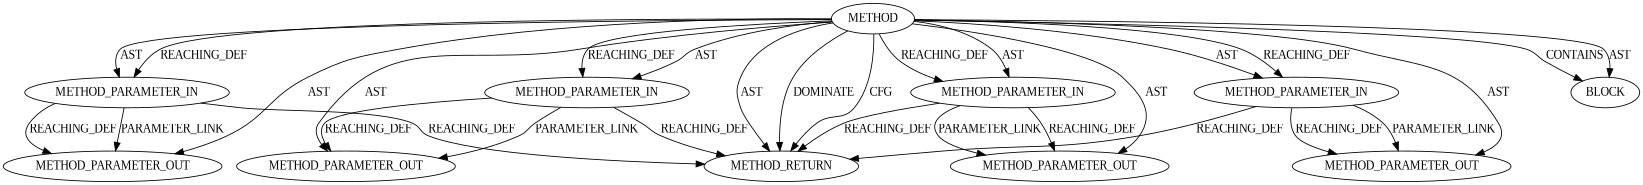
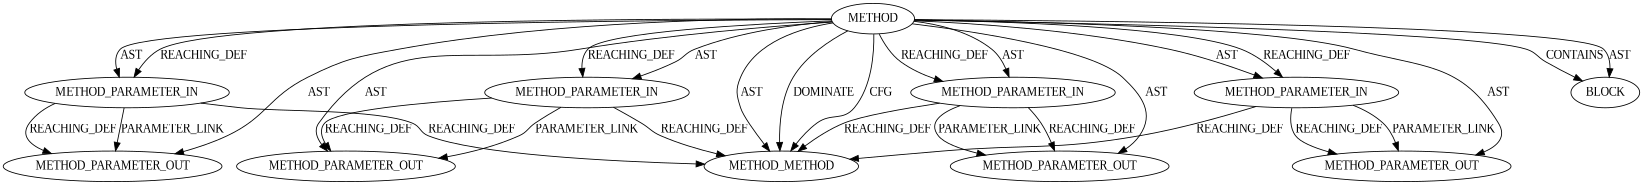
(781, 166) -> (781, 166)
